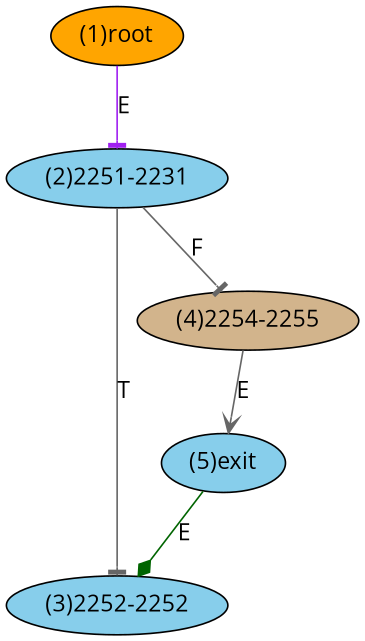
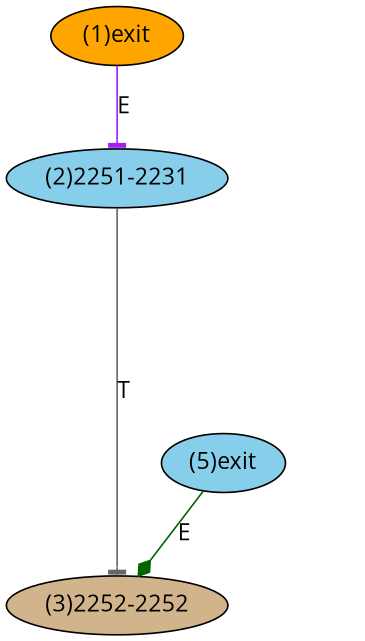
(117, 36) -> (117, 36)
(248, 321) -> none
(117, 605) -> (117, 605)
